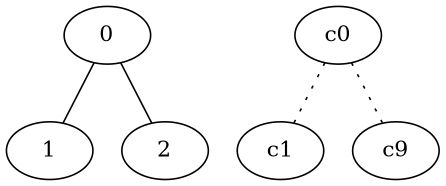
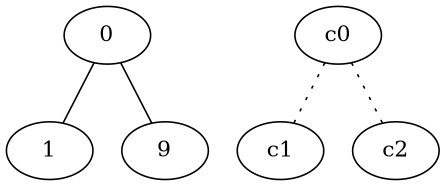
(165, 151) -> (165, 151)
(396, 151) -> (396, 151)
